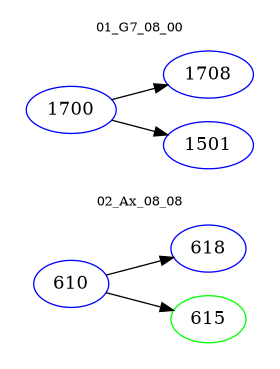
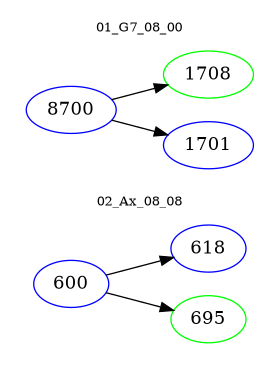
(208, 75) -> (208, 75)
(71, 110) -> (71, 110)
(208, 145) -> (208, 145)
(71, 284) -> (71, 284)
(208, 319) -> (208, 319)
